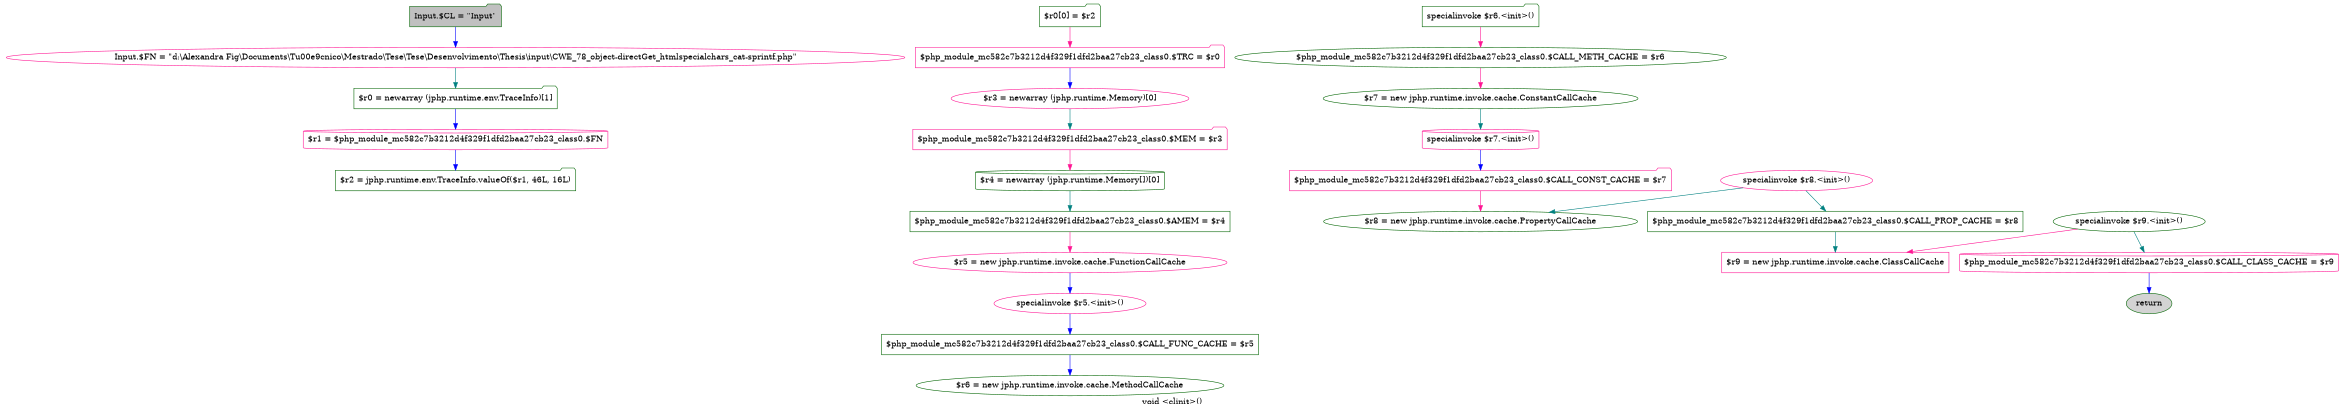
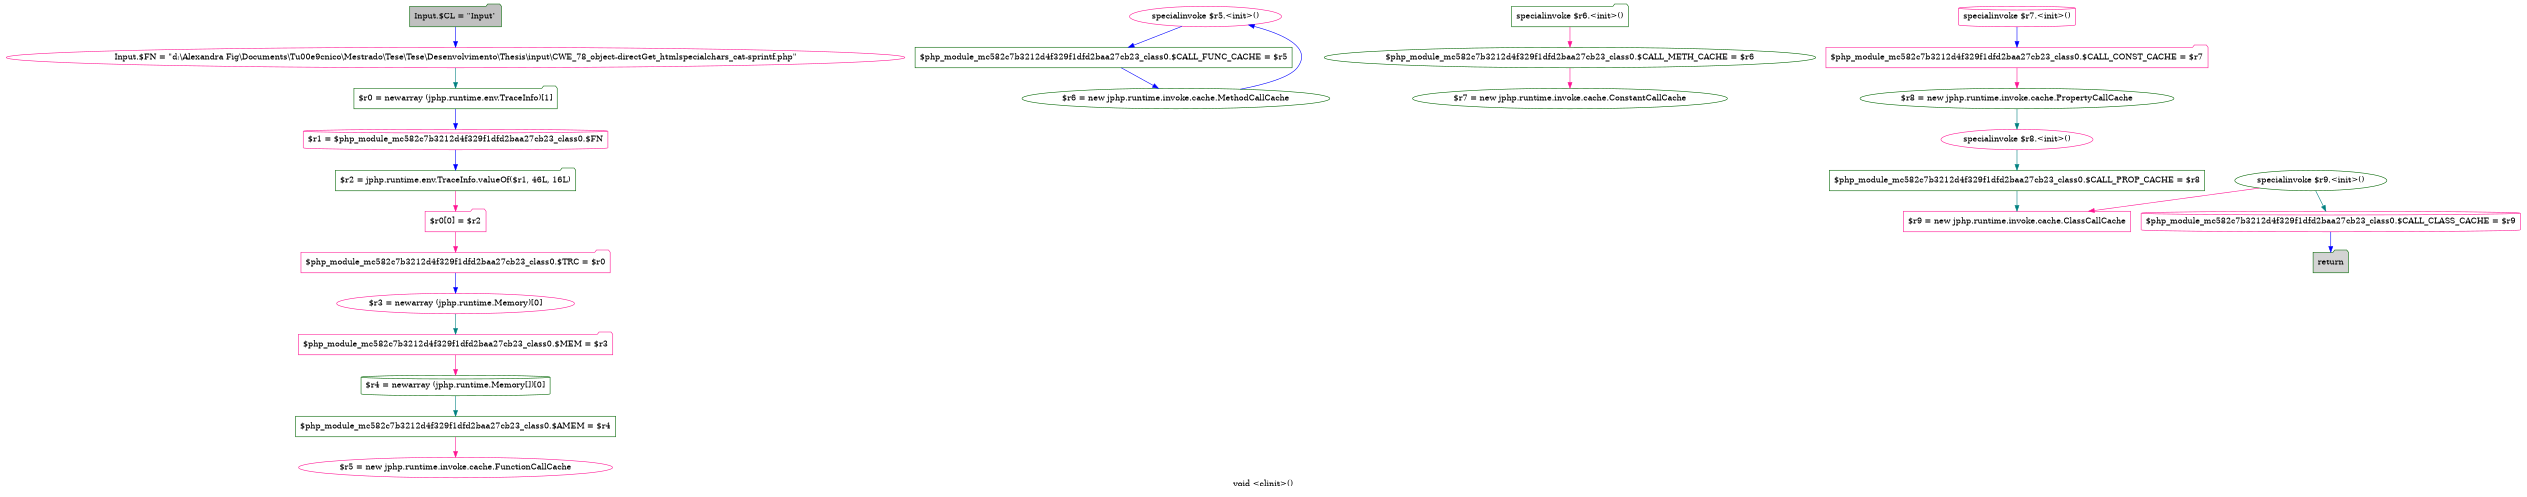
(1070, 17) -> (456, 222)
(1481, 116) -> none
none -> (456, 198)
(1649, 200) -> (2017, 116)
(1070, 280) -> (1299, 64)
(2149, 304) -> (2331, 263)
